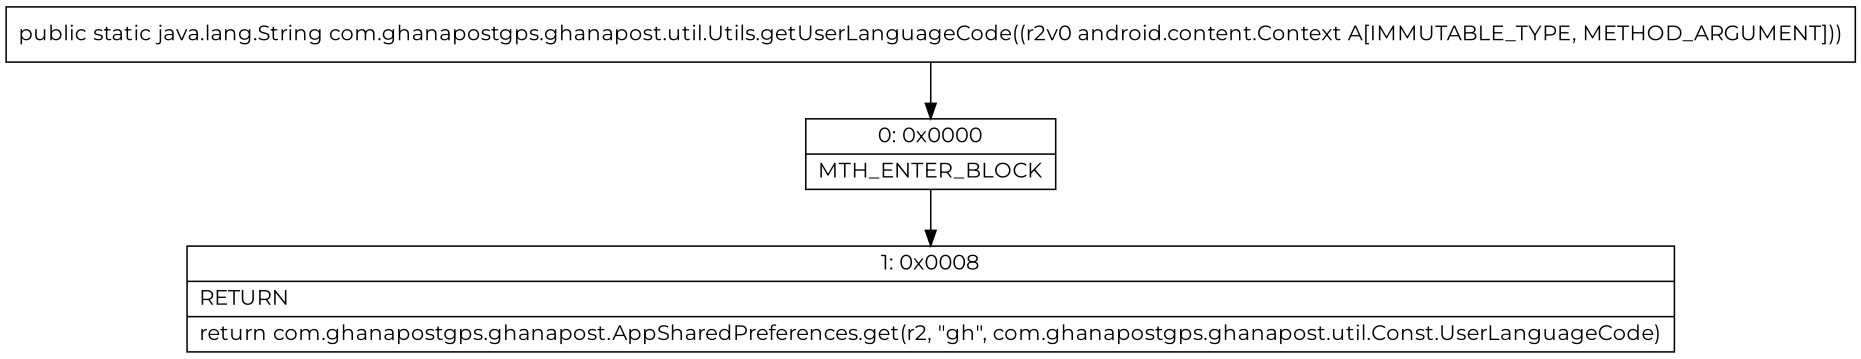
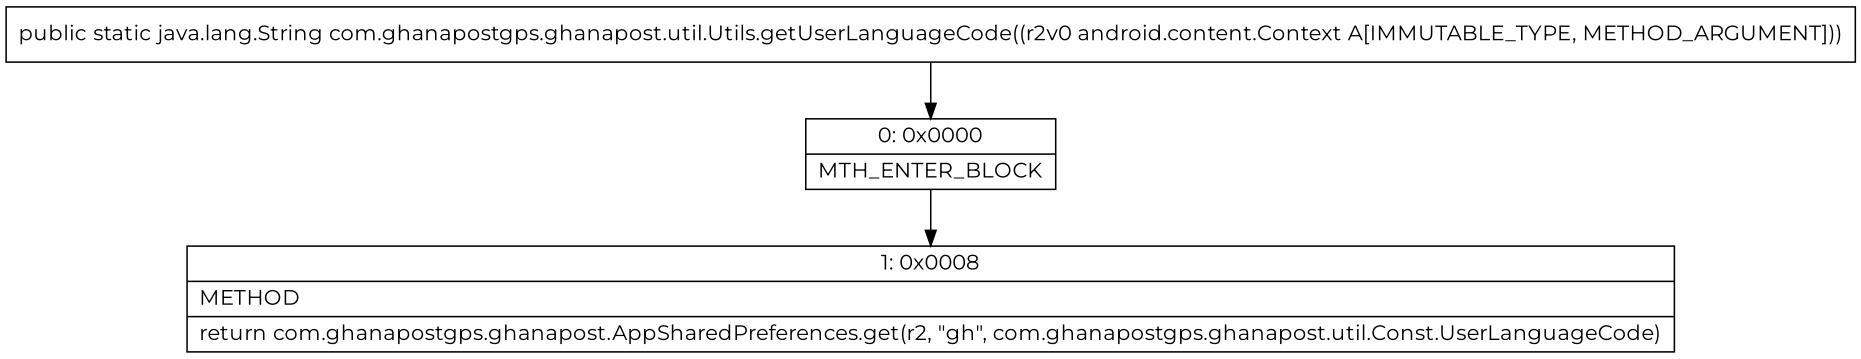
(245, 298) -> (250, 298)
